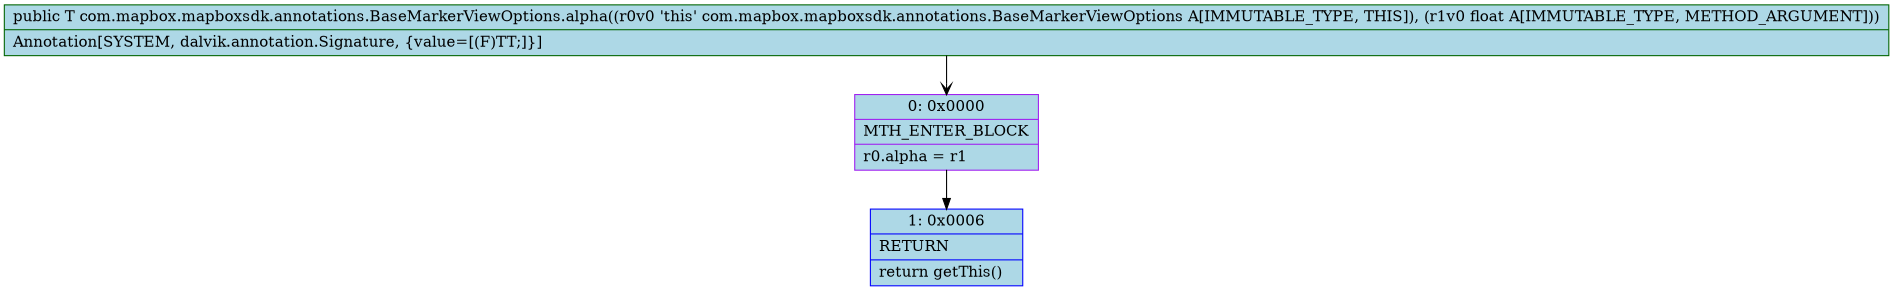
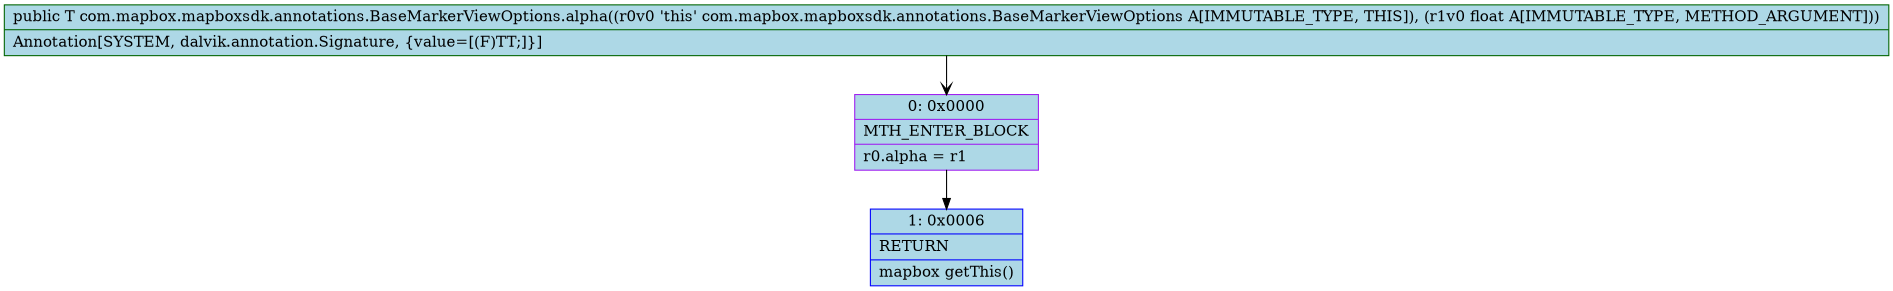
(941, 272) -> (947, 272)
